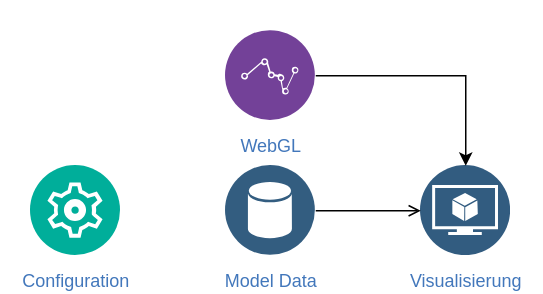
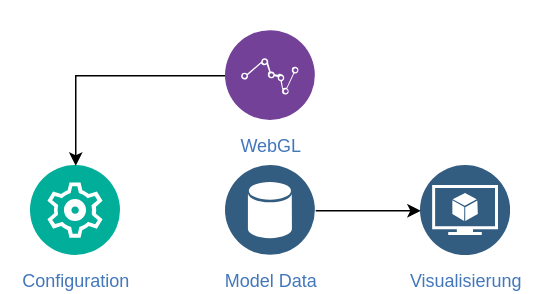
(431, 76) -> (111, 76)
(411, 211) -> (409, 211)
